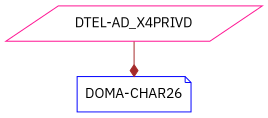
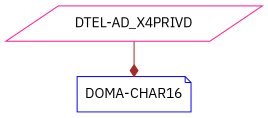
(134, 94) -> (134, 94)
